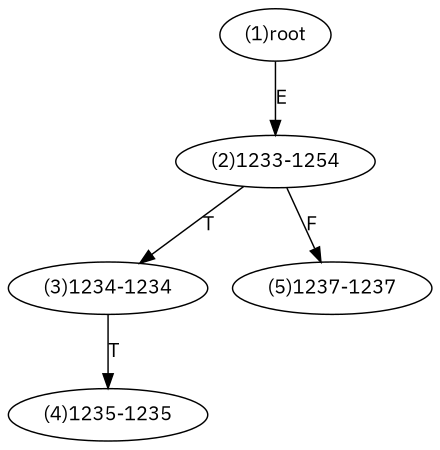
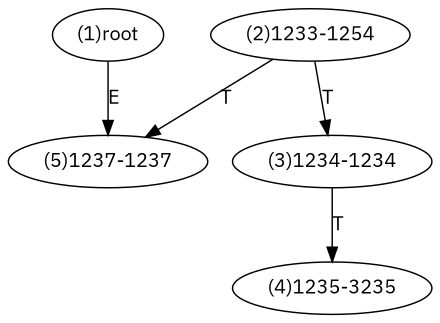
(275, 91) -> (108, 91)
(312, 225) -> (227, 98)
(108, 415) -> (332, 288)
